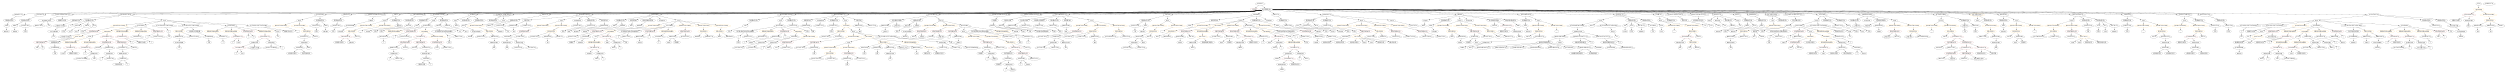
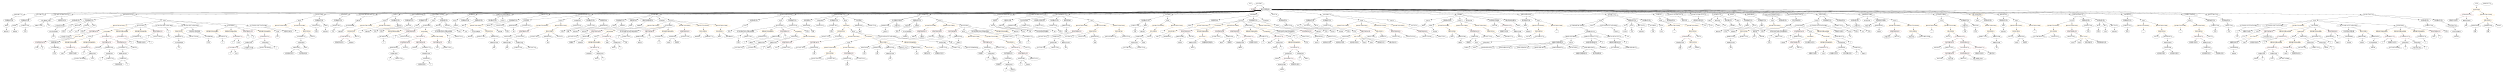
none -> (1250, 4)
(1772, 15) -> (1772, 15)
